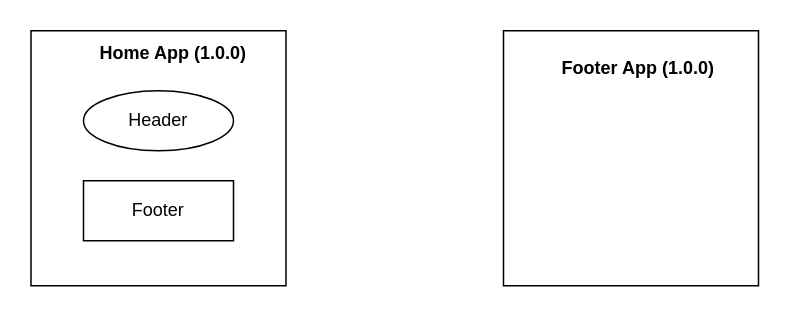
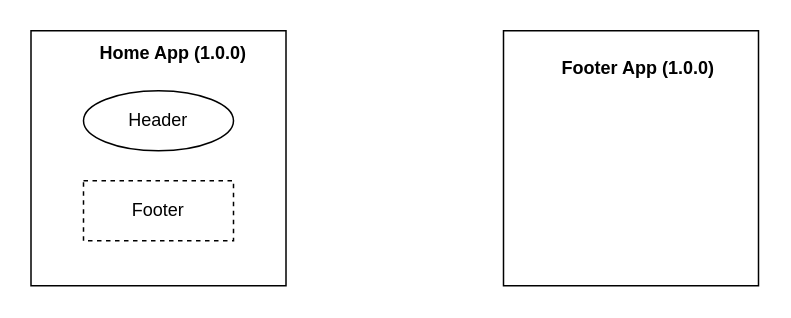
(158, 211) -> (158, 211)
